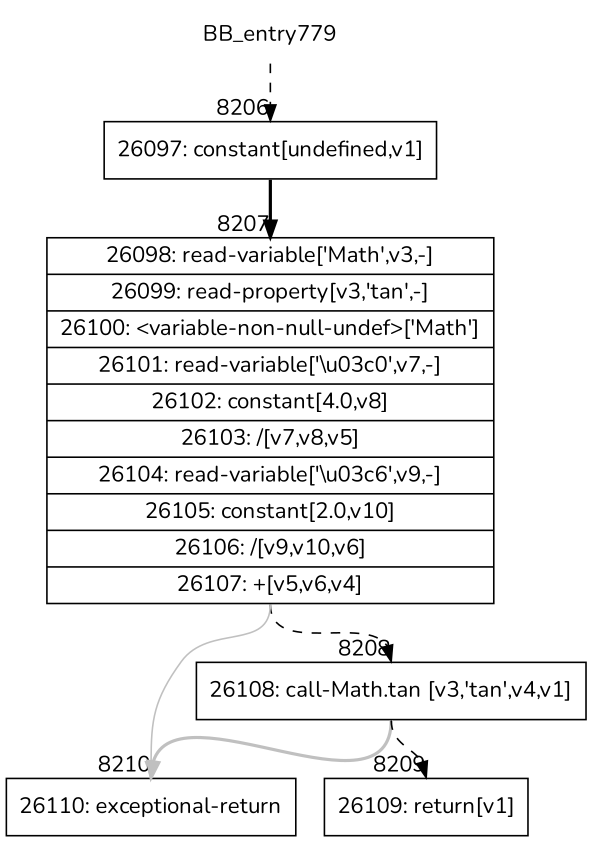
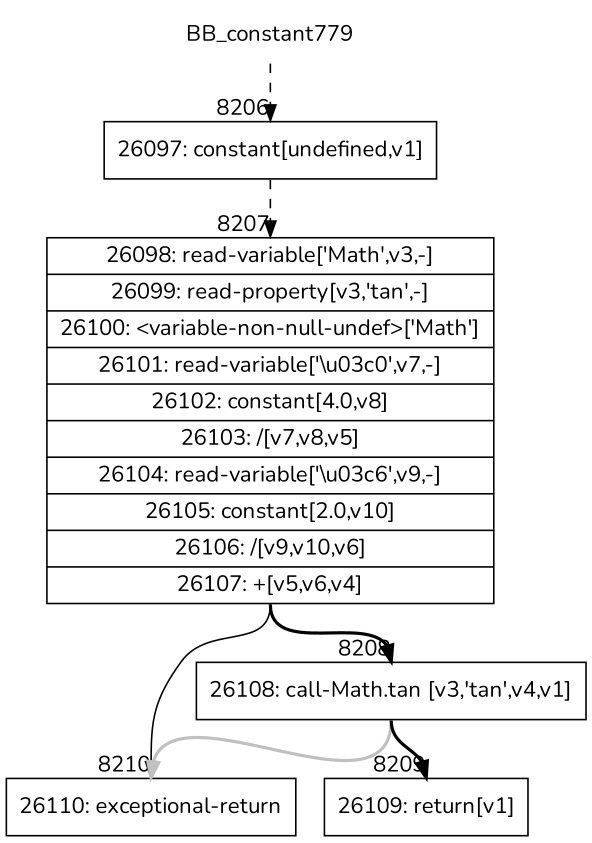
(270, 35) -> (270, 35)
(270, 200) -> (270, 200)
(323, 633) -> (323, 633)
(184, 659) -> (184, 659)
(402, 744) -> (402, 744)
